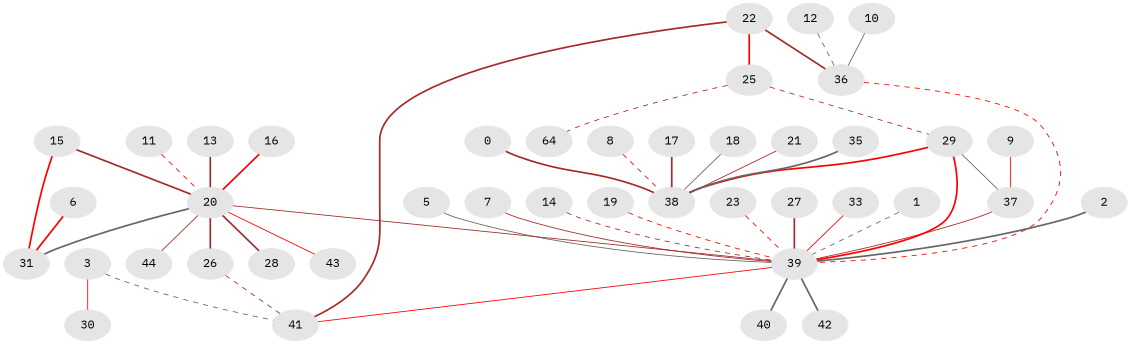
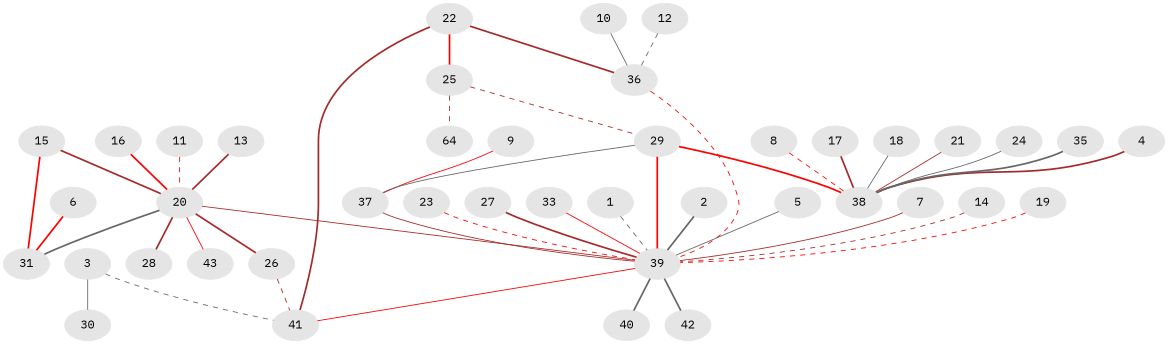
(488, 141) -> (1142, 141)
none -> (1019, 141)
(149, 264) -> none
(88, 295) -> (88, 295)
